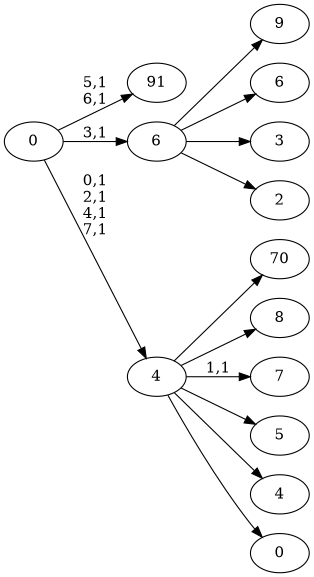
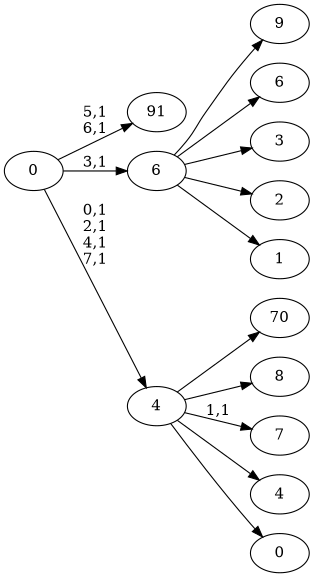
none -> (280, 259)
(280, 436) -> none
